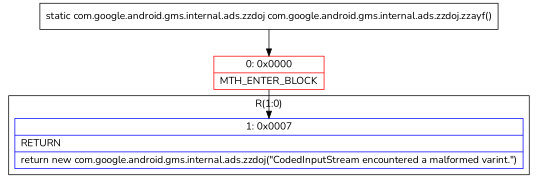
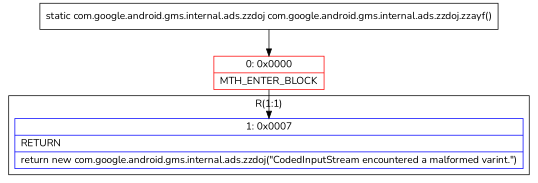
(269, 104) -> (269, 104)
